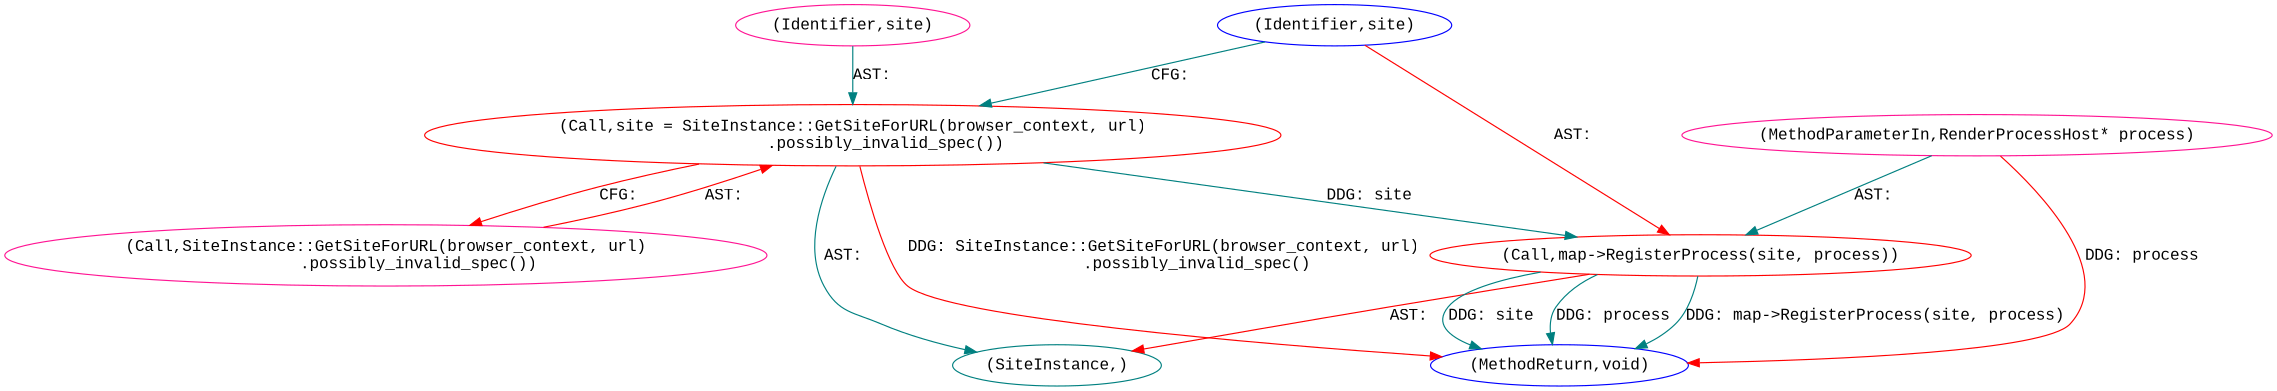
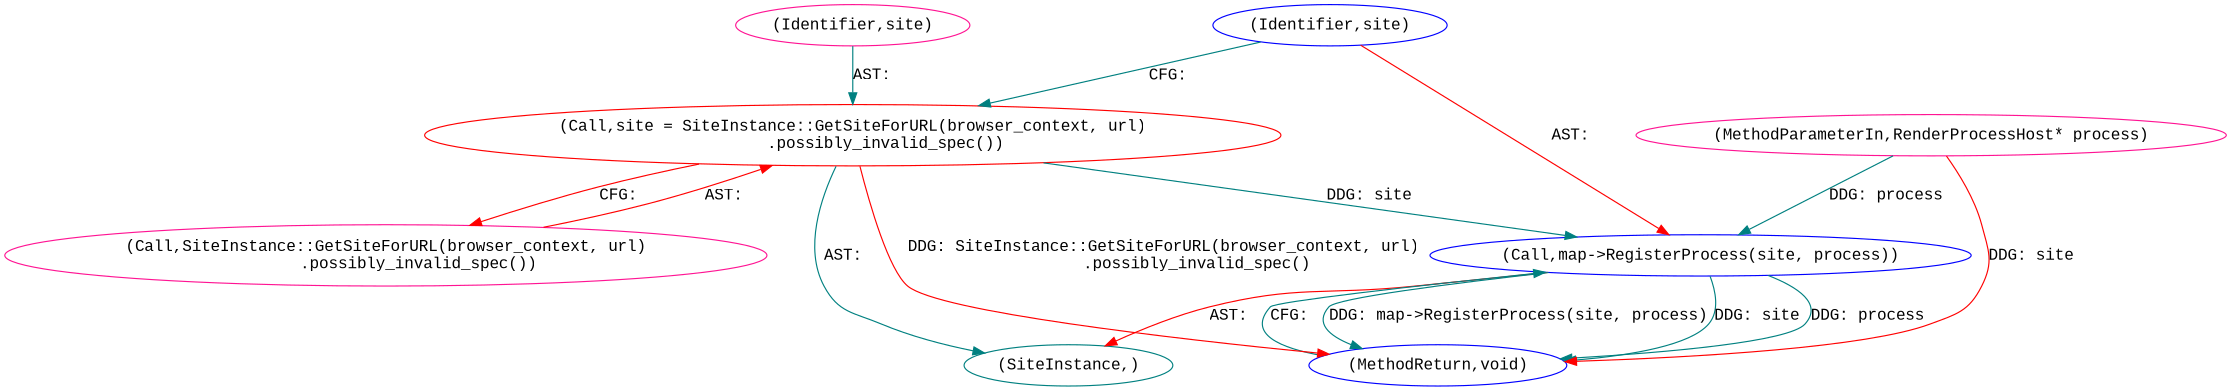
(1878, 195) -> (1886, 195)
(1701, 255) -> (1701, 255)
(2142, 255) -> (2032, 255)
none -> (1312, 299)
